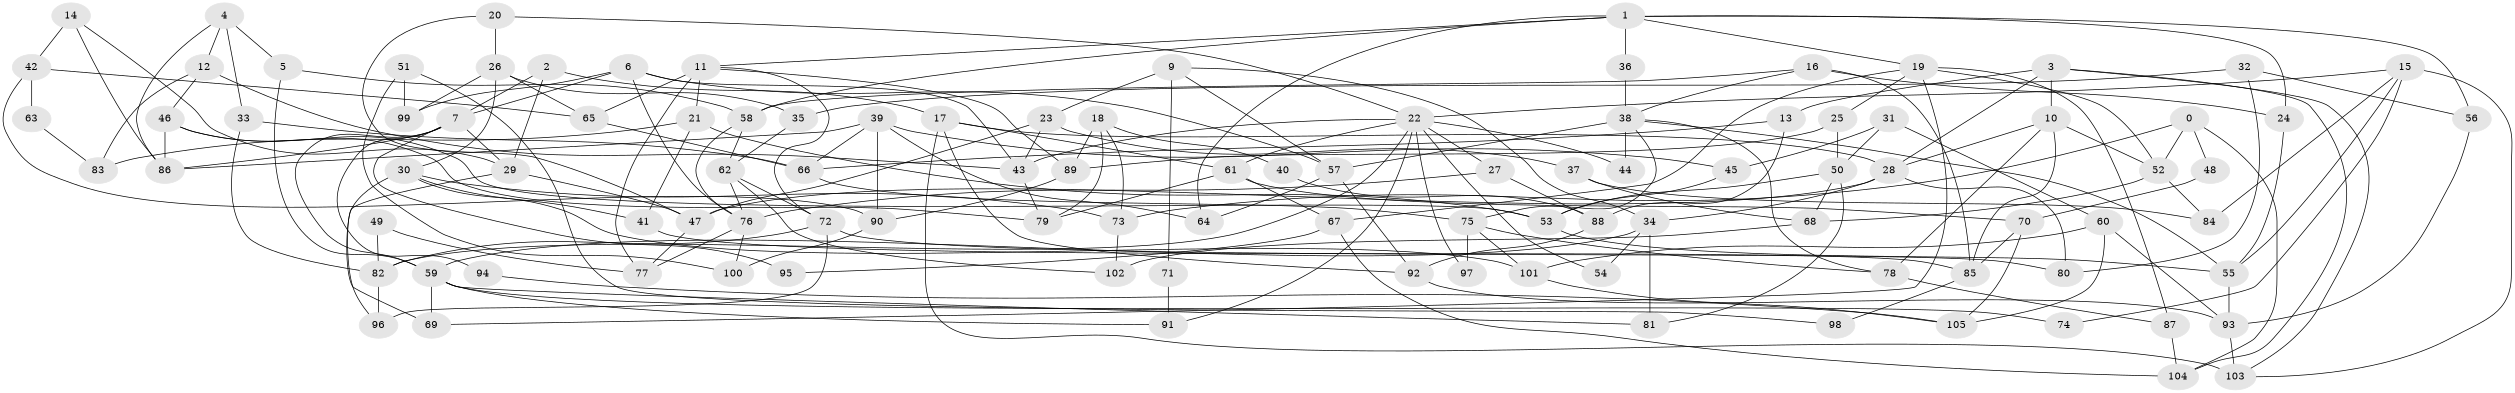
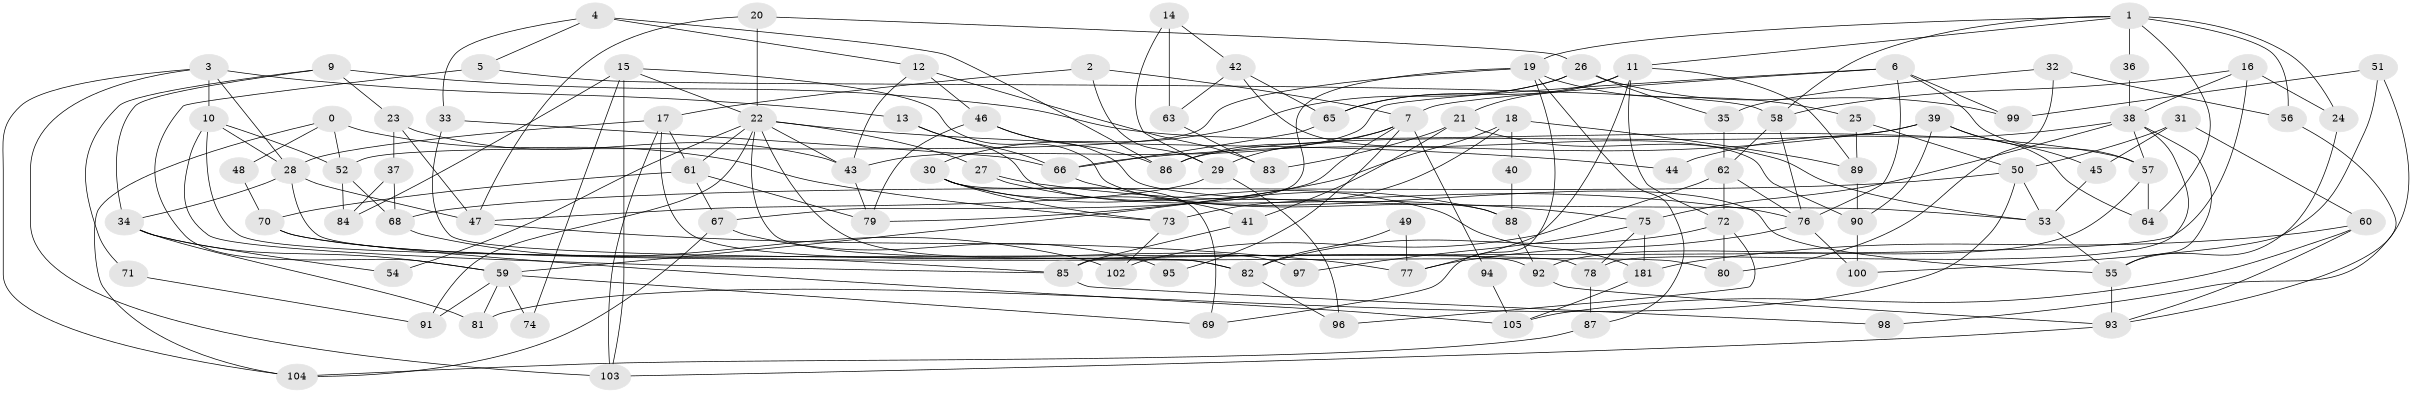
(112, 96) -> (1169, 67)
(1530, 274) -> (1644, 274)
